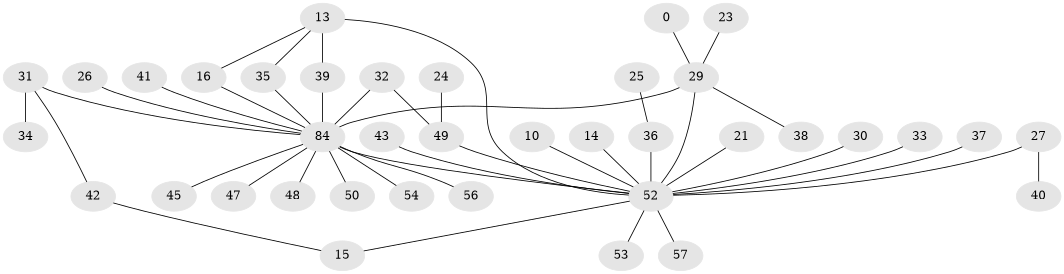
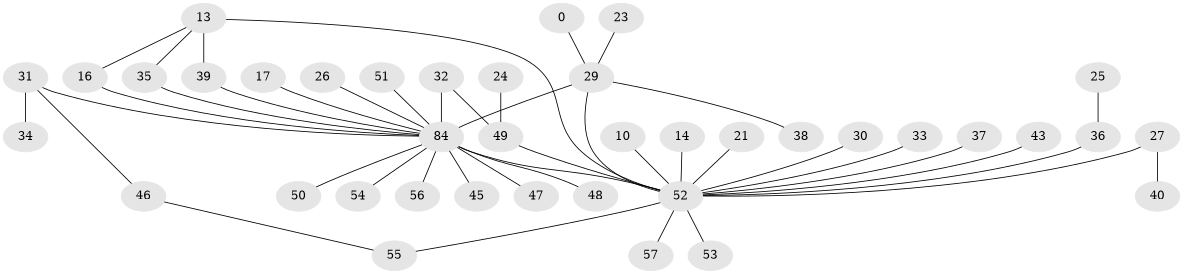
(144, 78) -> (382, 78)
none -> (263, 78)
(93, 196) -> (144, 196)
(342, 256) -> (394, 256)
